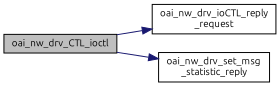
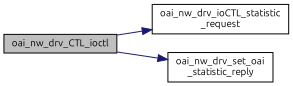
(214, 19) -> (220, 19)
(214, 67) -> (220, 67)
